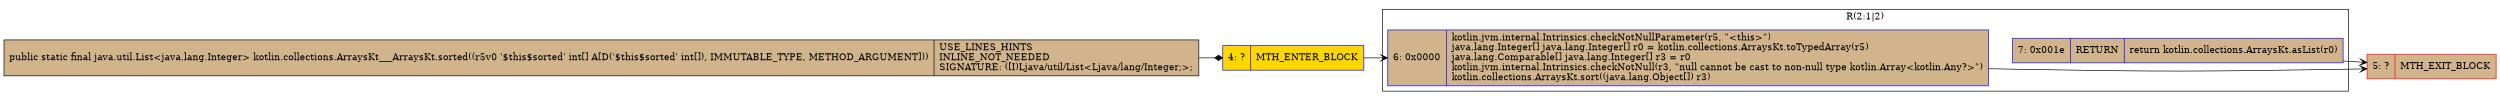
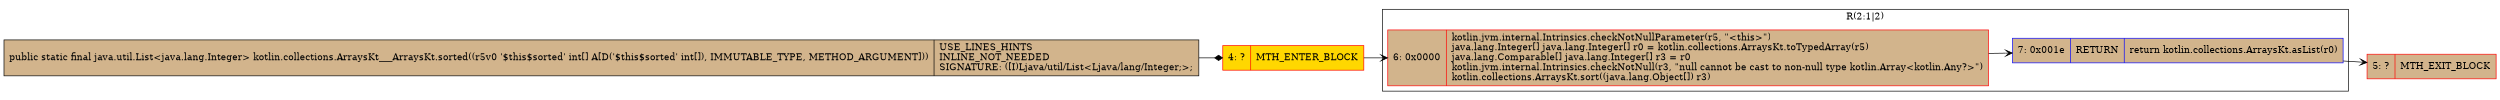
(1293, 58) -> (1293, 58)
(1688, 58) -> (1688, 58)
(2174, 71) -> (1997, 53)
